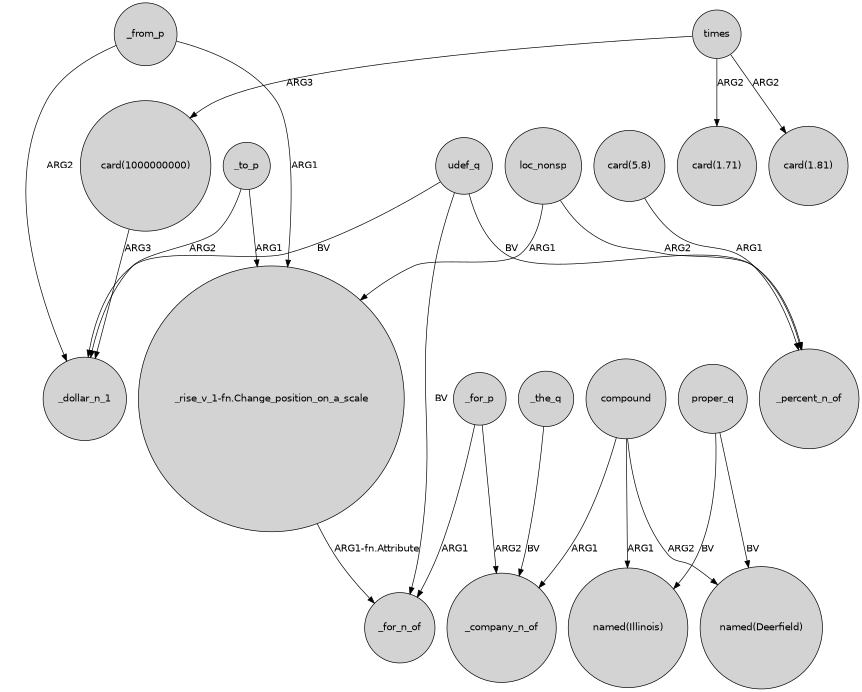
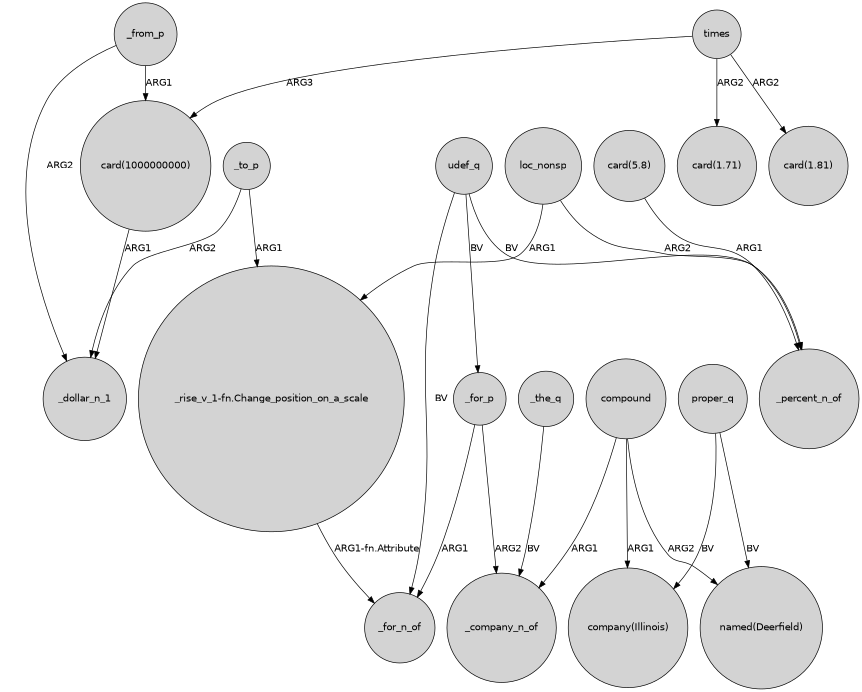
(284, 121) -> (146, 80)
(138, 249) -> (138, 249)
(246, 256) -> (472, 280)
(628, 628) -> (628, 628)
